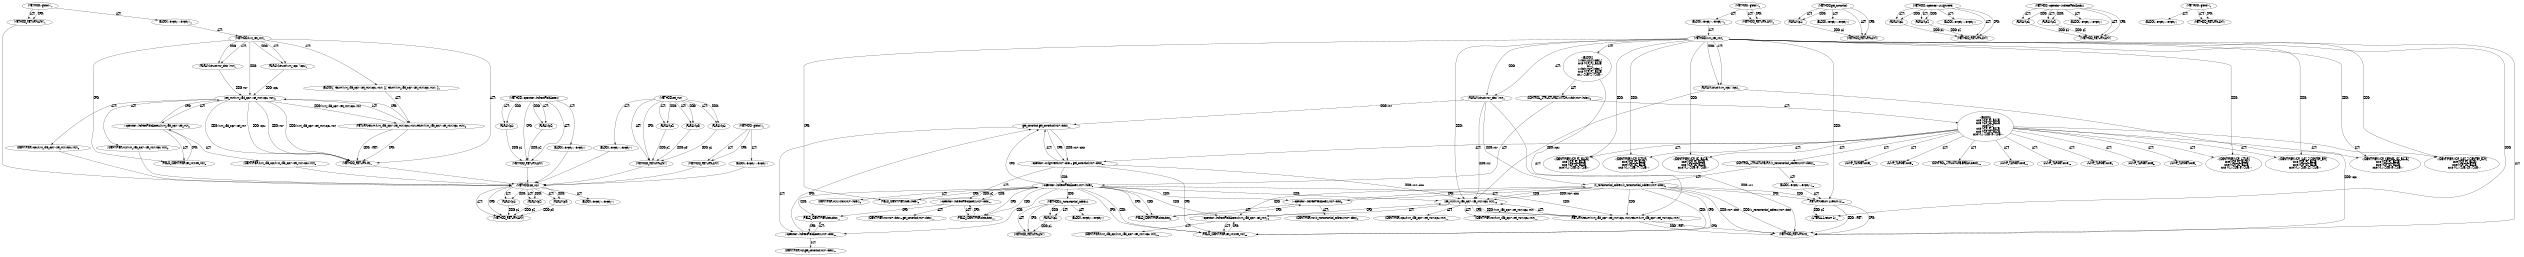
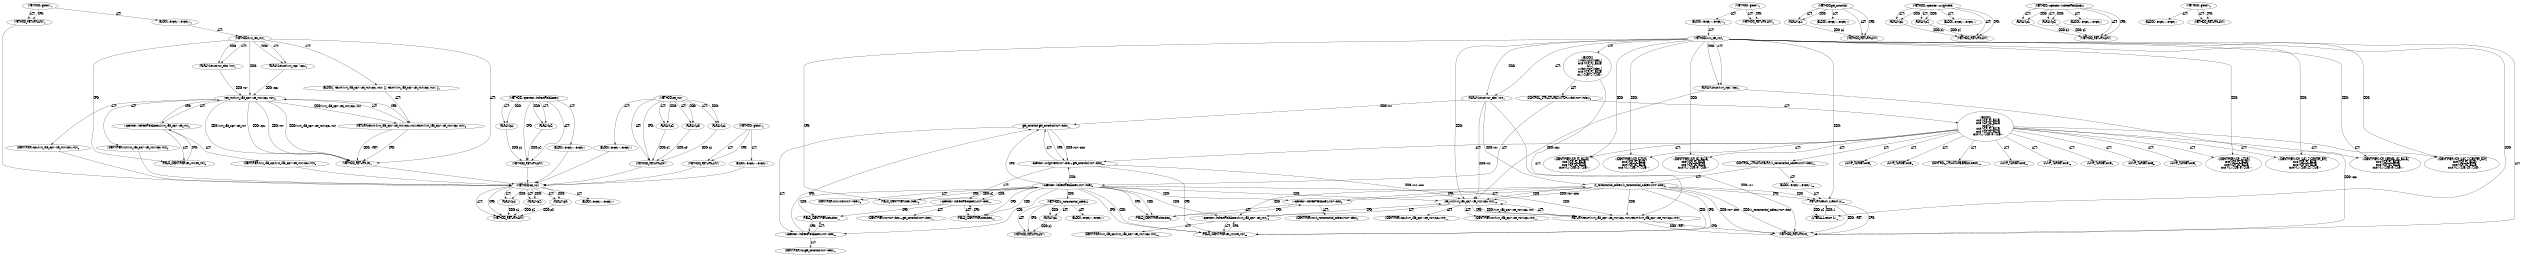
(1061, 174) -> (1069, 176)
none -> (1826, 211)
